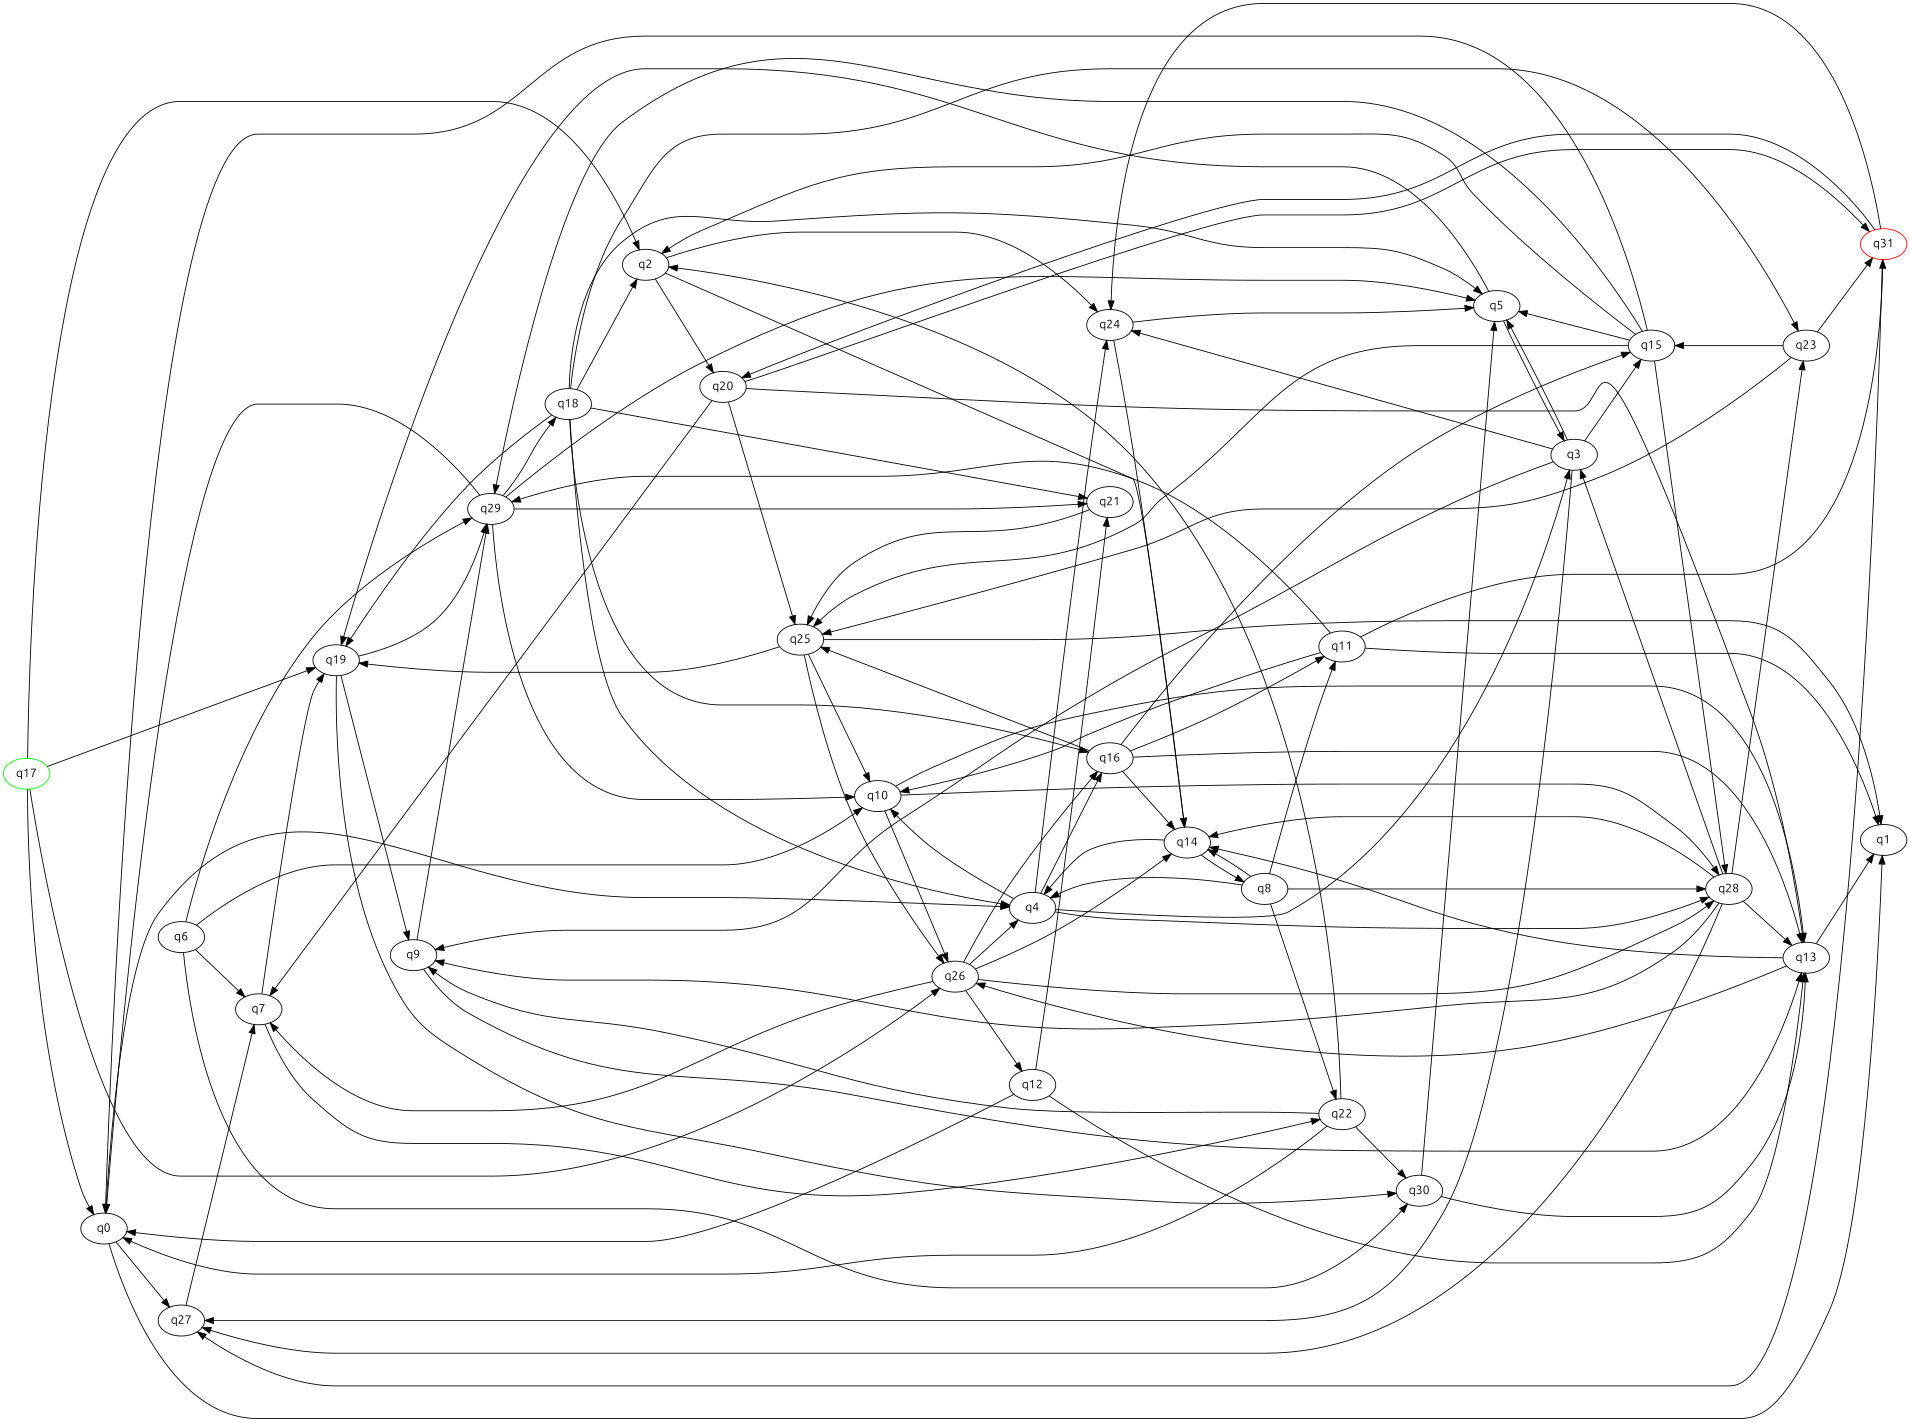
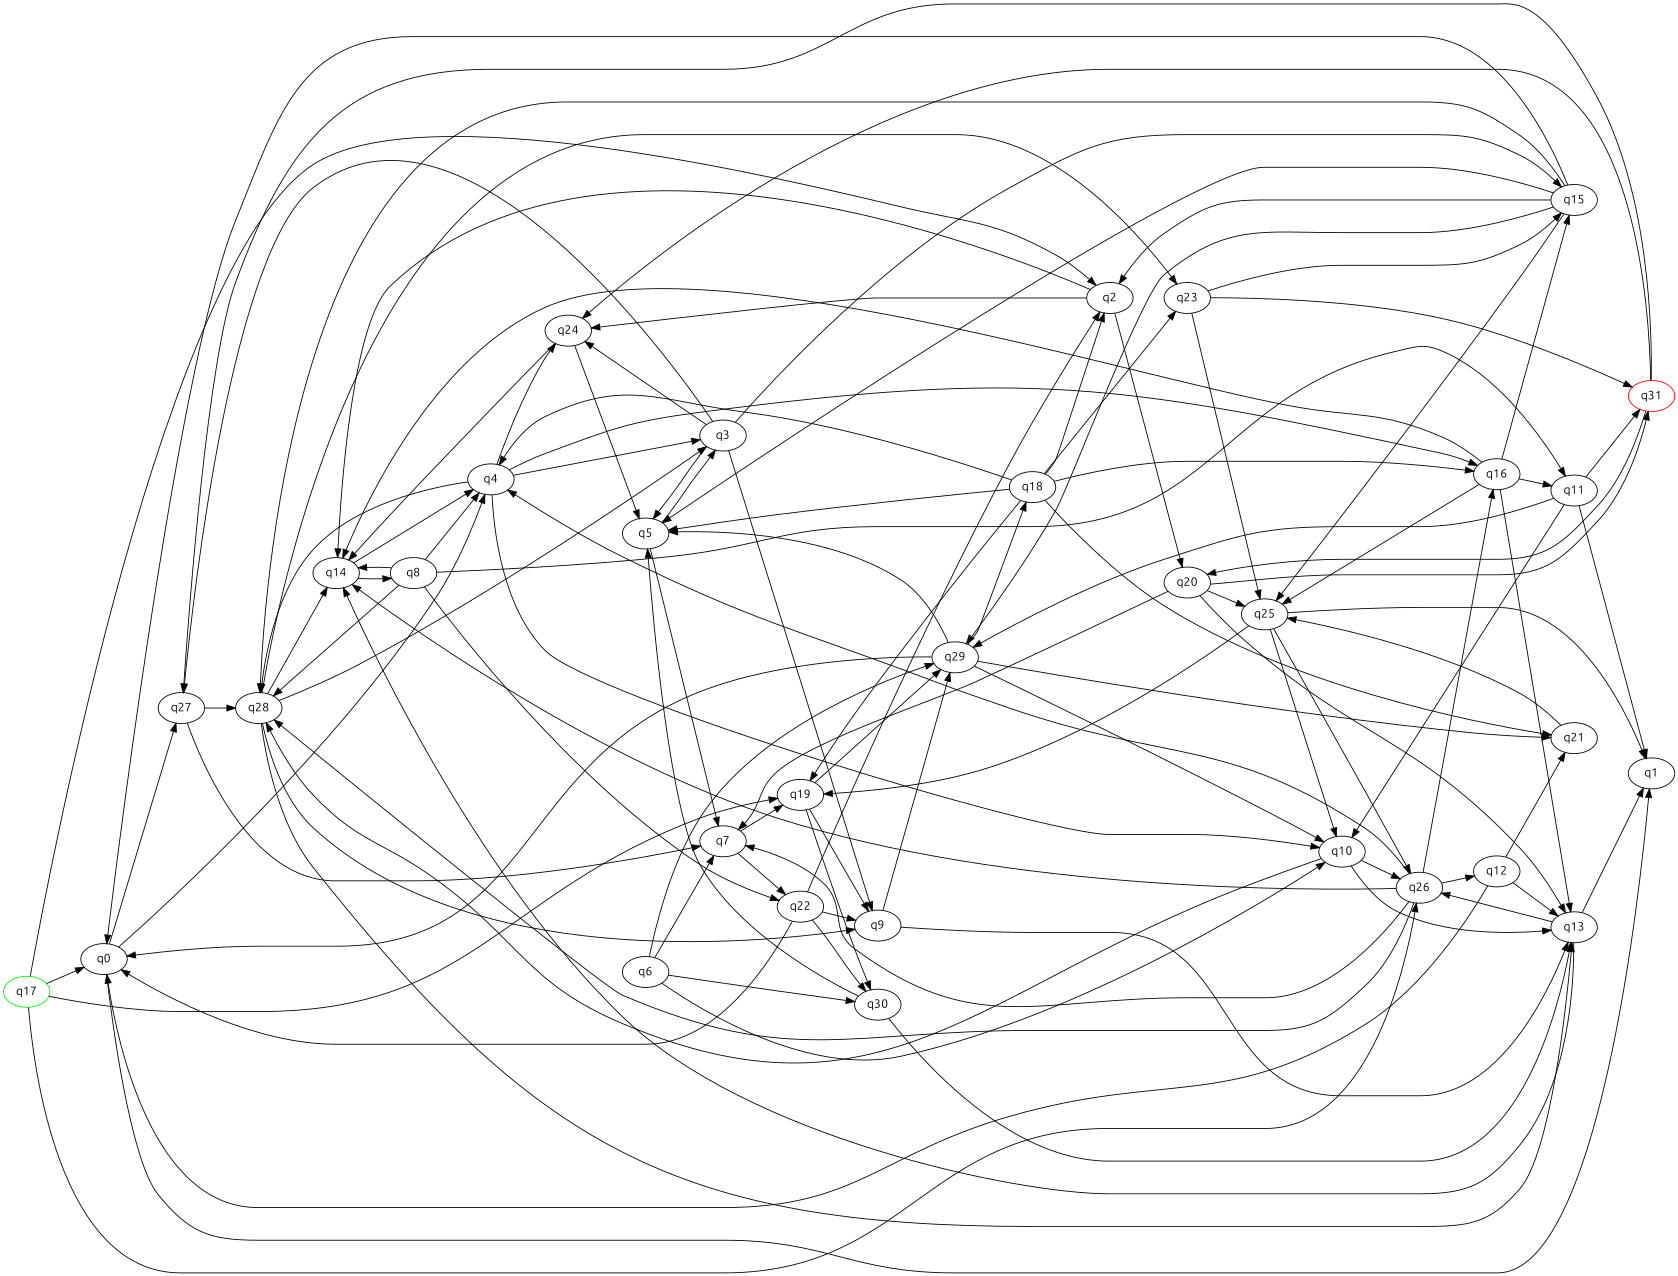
(769, 71) -> (683, 683)
(1074, 1353) -> (216, 708)
